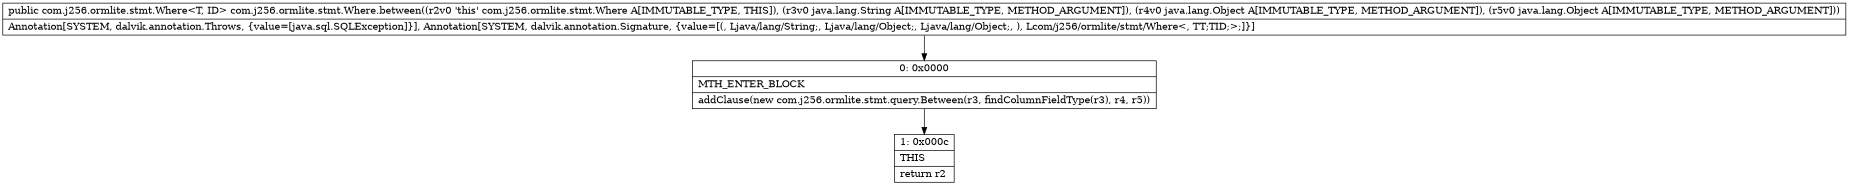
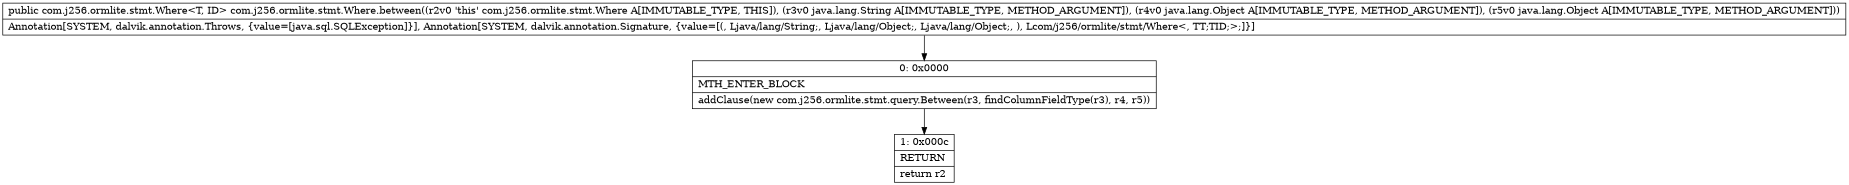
(913, 158) -> (923, 158)
